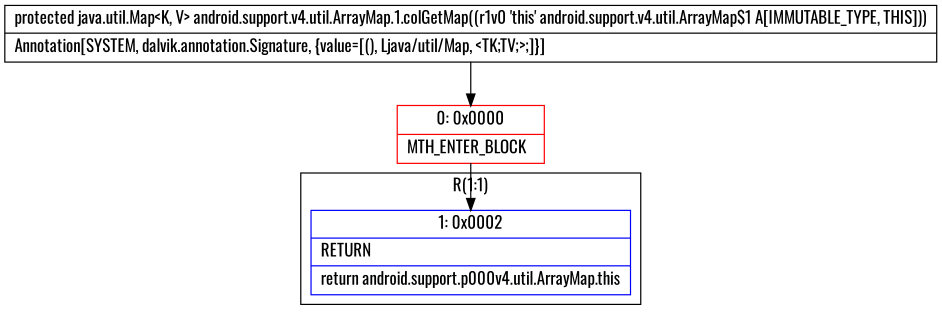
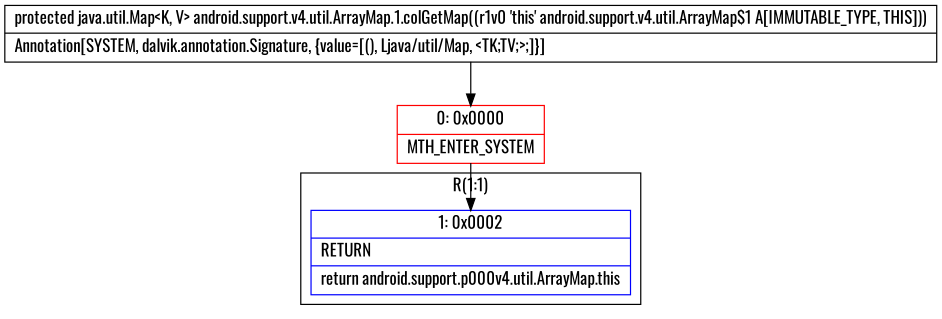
(467, 148) -> (471, 148)
